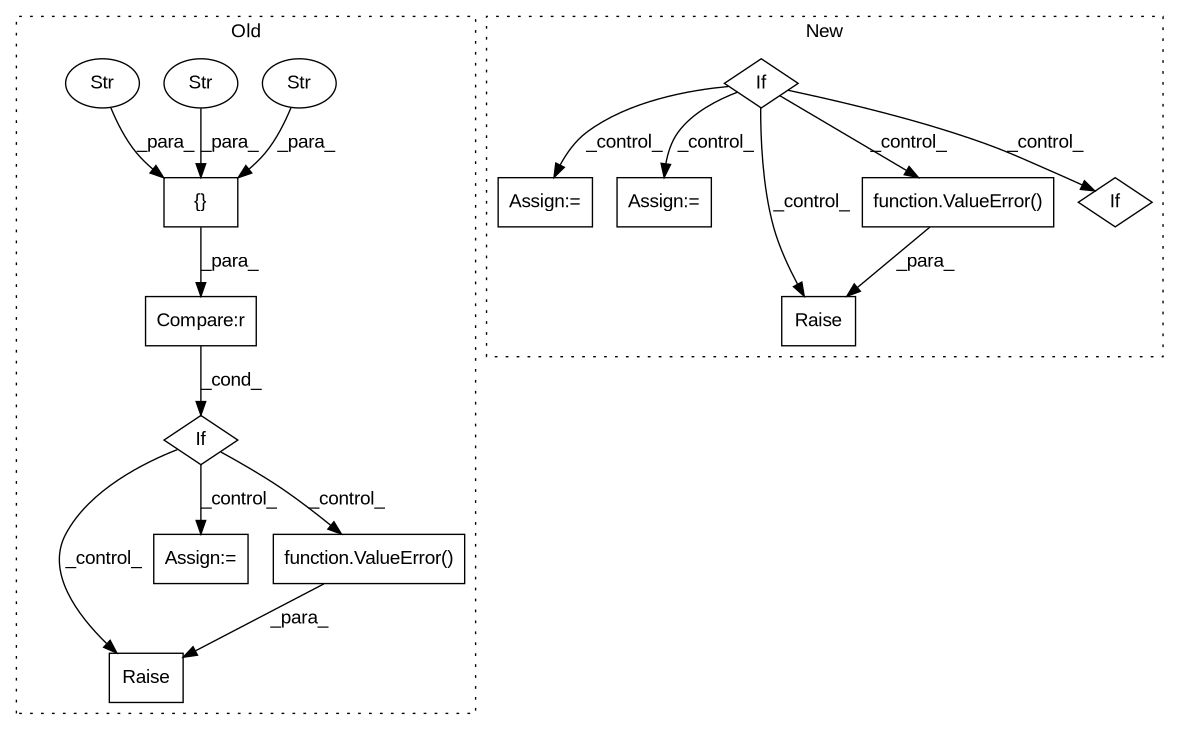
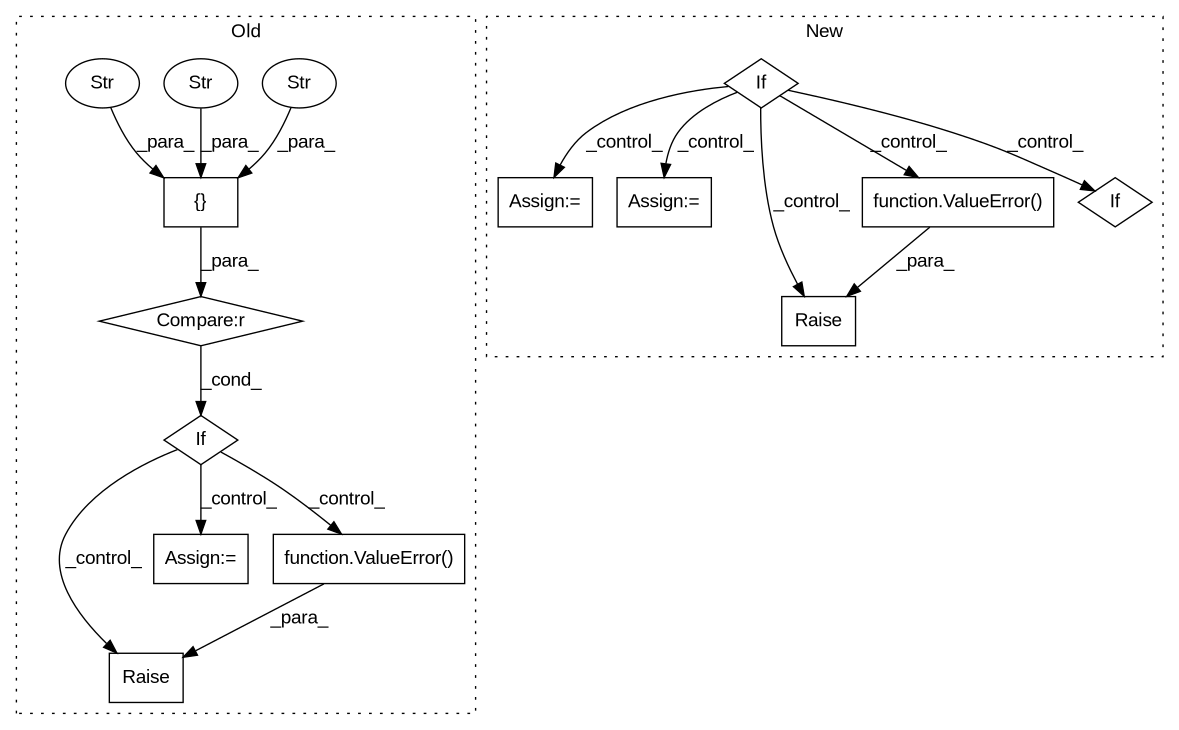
(201, 321) -> (201, 321)
